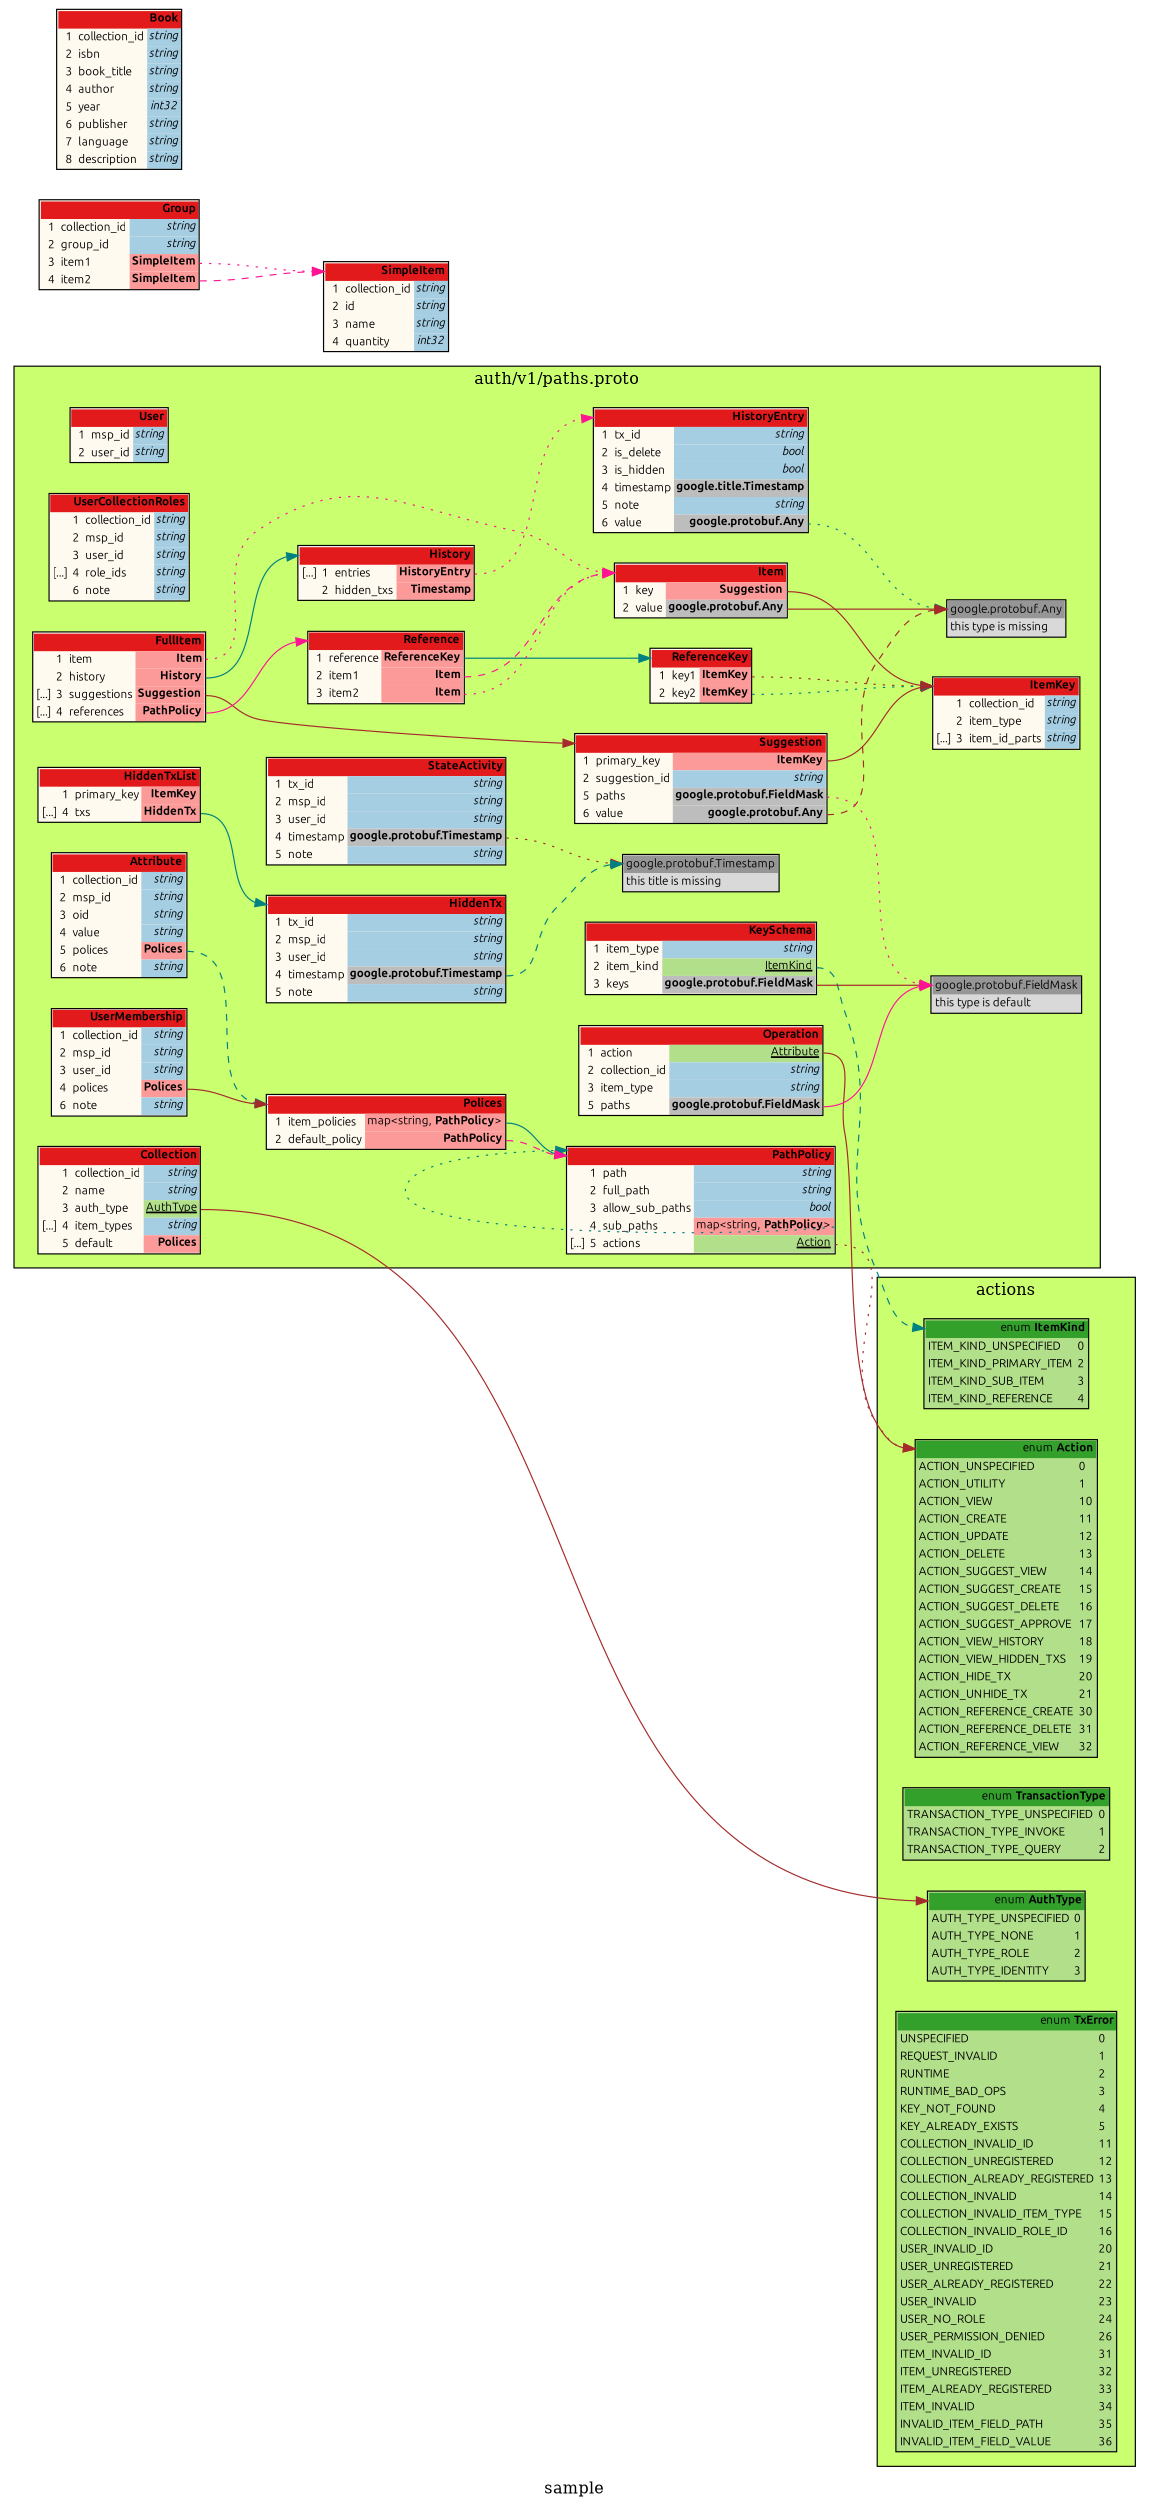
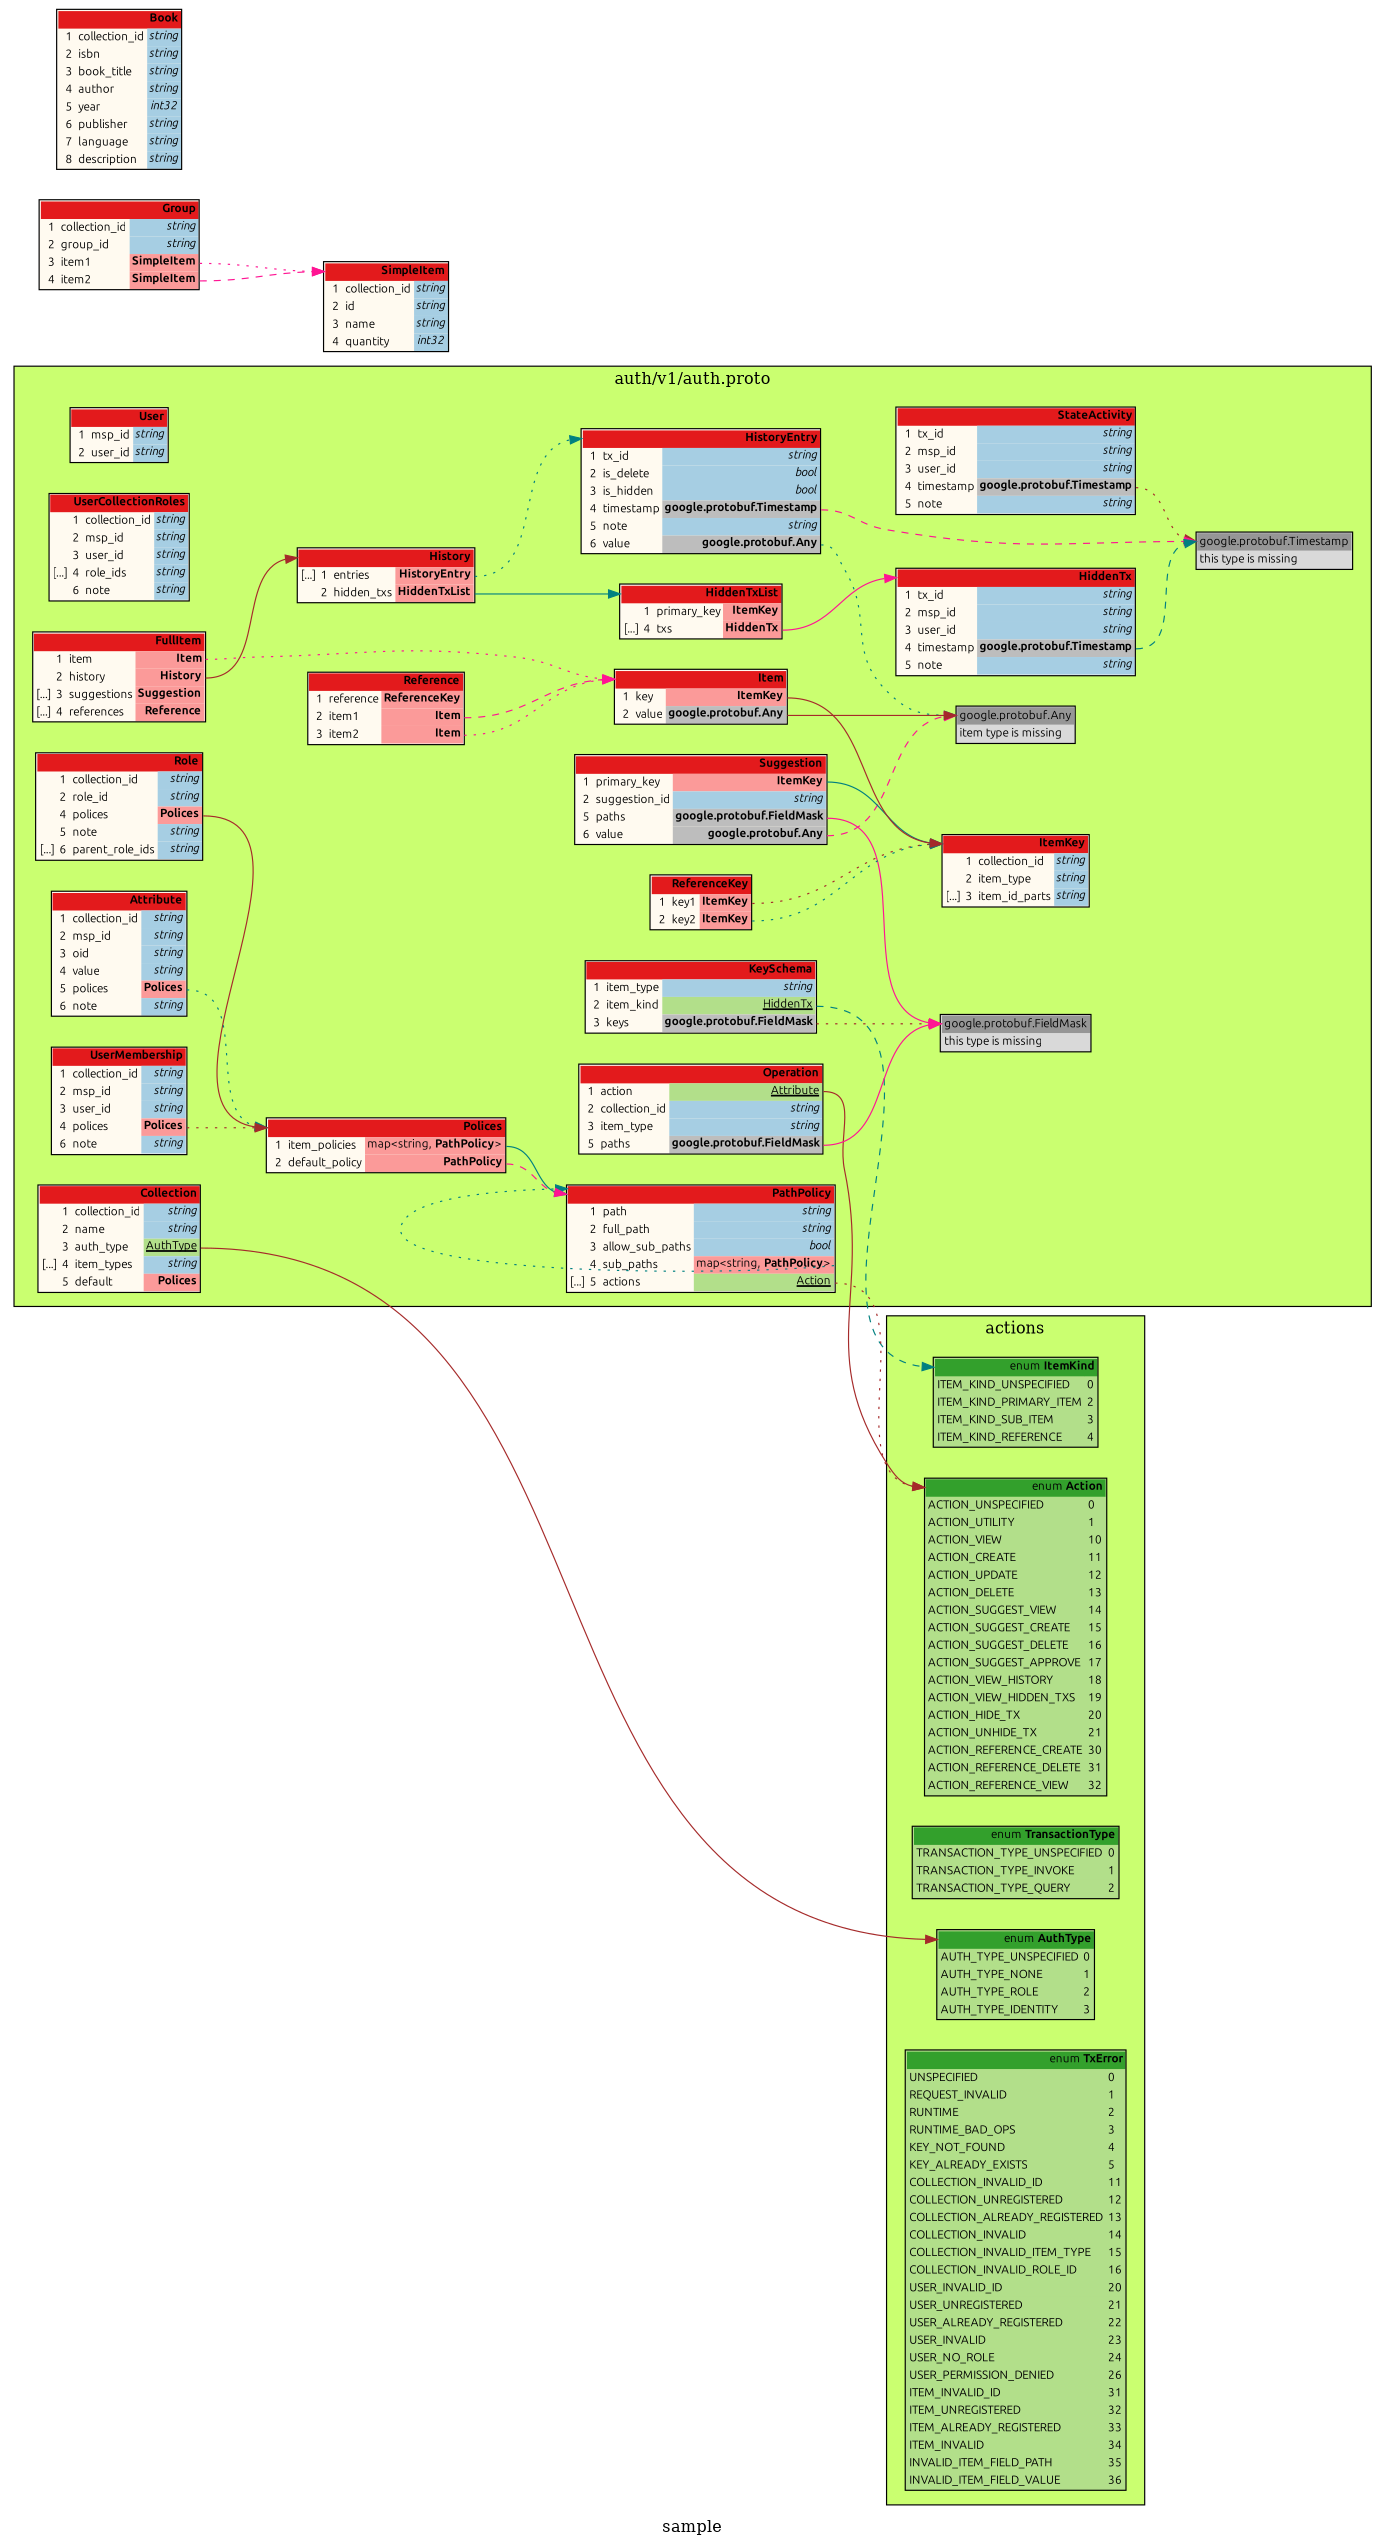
(557, 380) -> (693, 380)
(741, 486) -> (741, 508)
(533, 502) -> (527, 513)
none -> (1001, 543)
(441, 589) -> (435, 592)
(752, 589) -> (760, 696)
none -> (542, 594)
(251, 623) -> (250, 624)
(1000, 627) -> (1011, 733)
(552, 658) -> none
(253, 682) -> none
(862, 708) -> (889, 781)
(172, 711) -> (173, 711)
(877, 729) -> (867, 796)
(381, 732) -> none
none -> (119, 807)
(233, 853) -> (835, 608)
(674, 881) -> (1249, 559)
(879, 885) -> (884, 915)
(789, 965) -> (788, 1004)
(868, 985) -> (873, 1024)
(983, 1003) -> (994, 1041)
(227, 1022) -> (226, 1053)
(221, 1095) -> (221, 1128)
